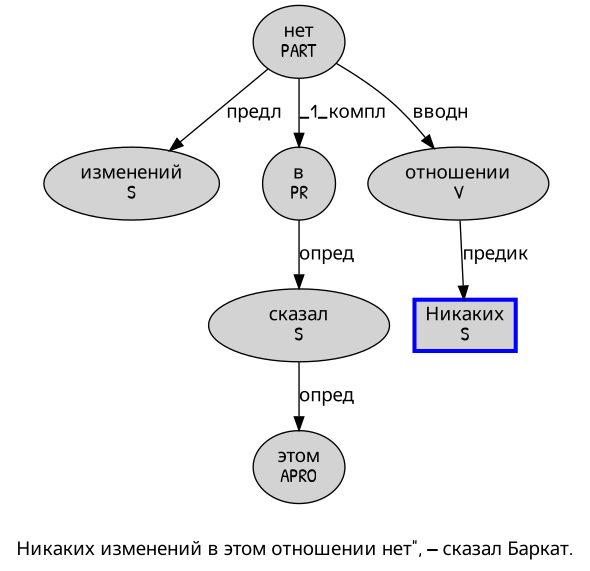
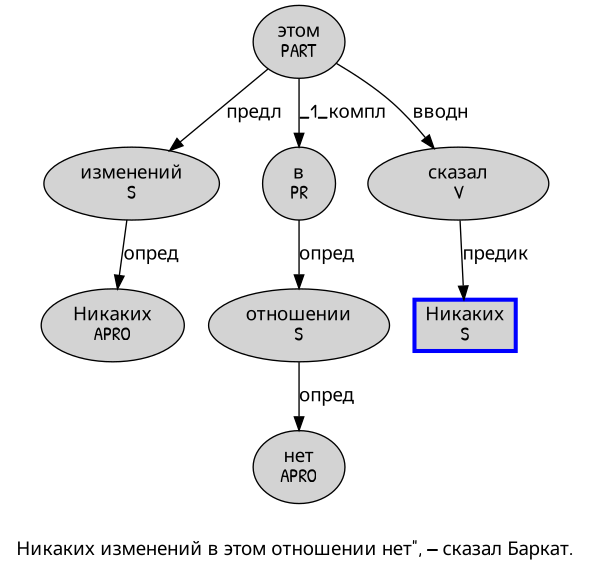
(299, 42) -> (299, 42)
(458, 184) -> (458, 184)
none -> (113, 325)
(299, 325) -> (299, 325)
(299, 467) -> (299, 467)
